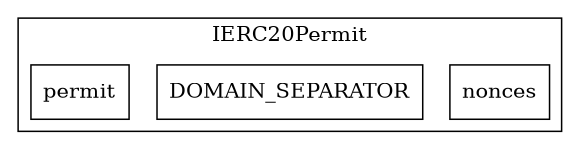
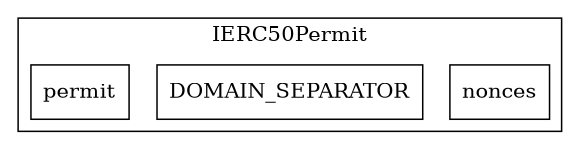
(290, 35) -> (290, 35)
